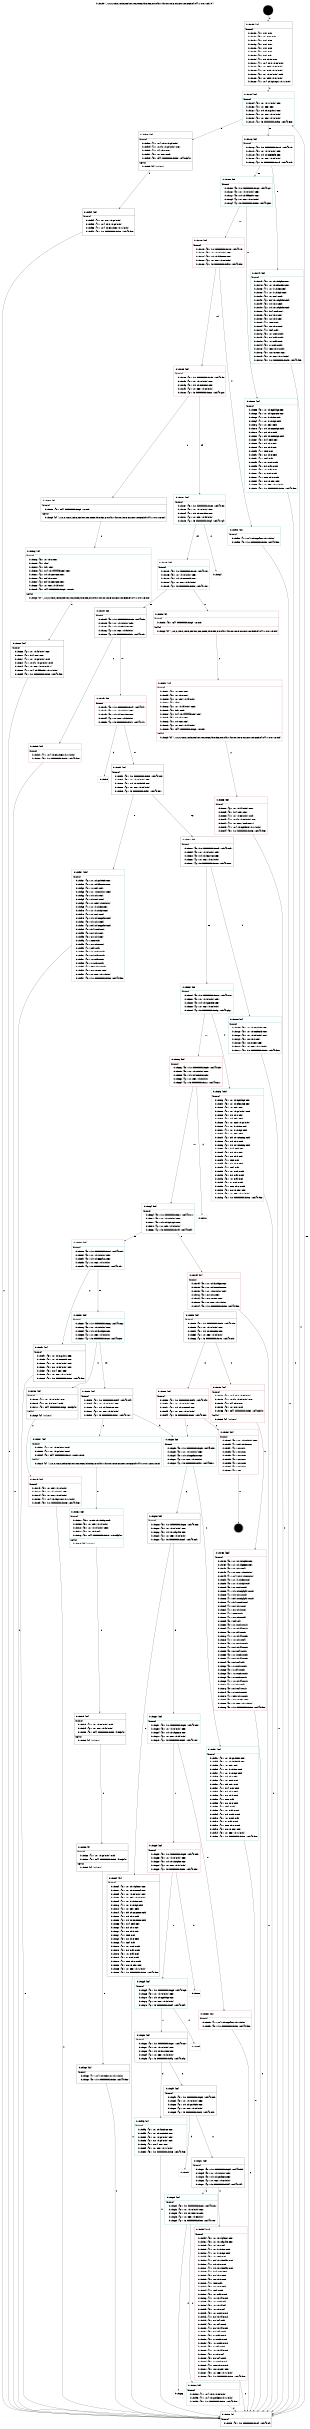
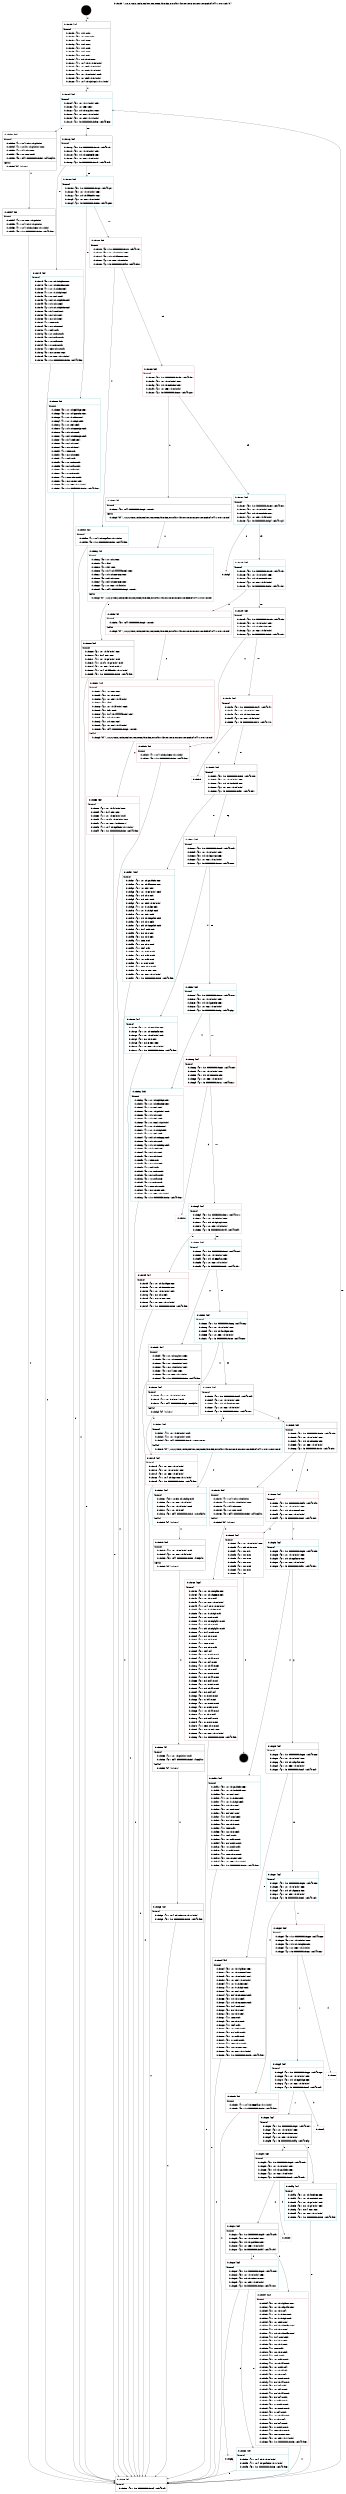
(153, 1424) -> (268, 1415)
